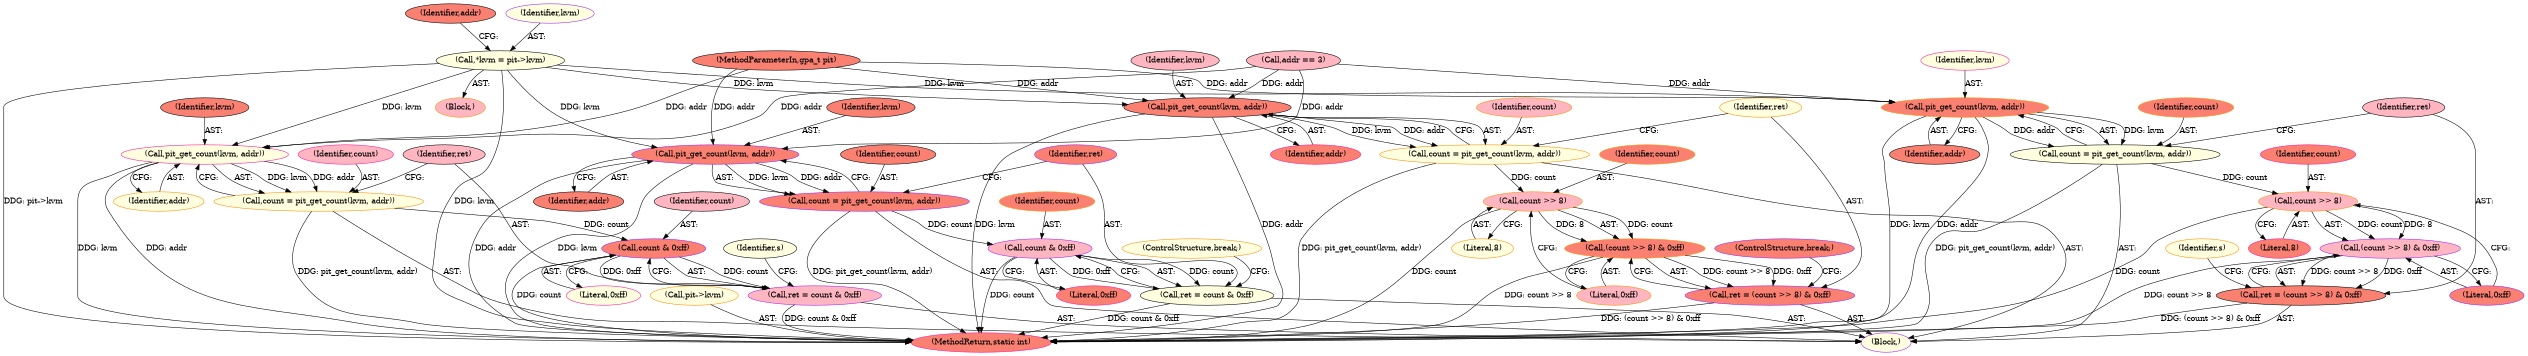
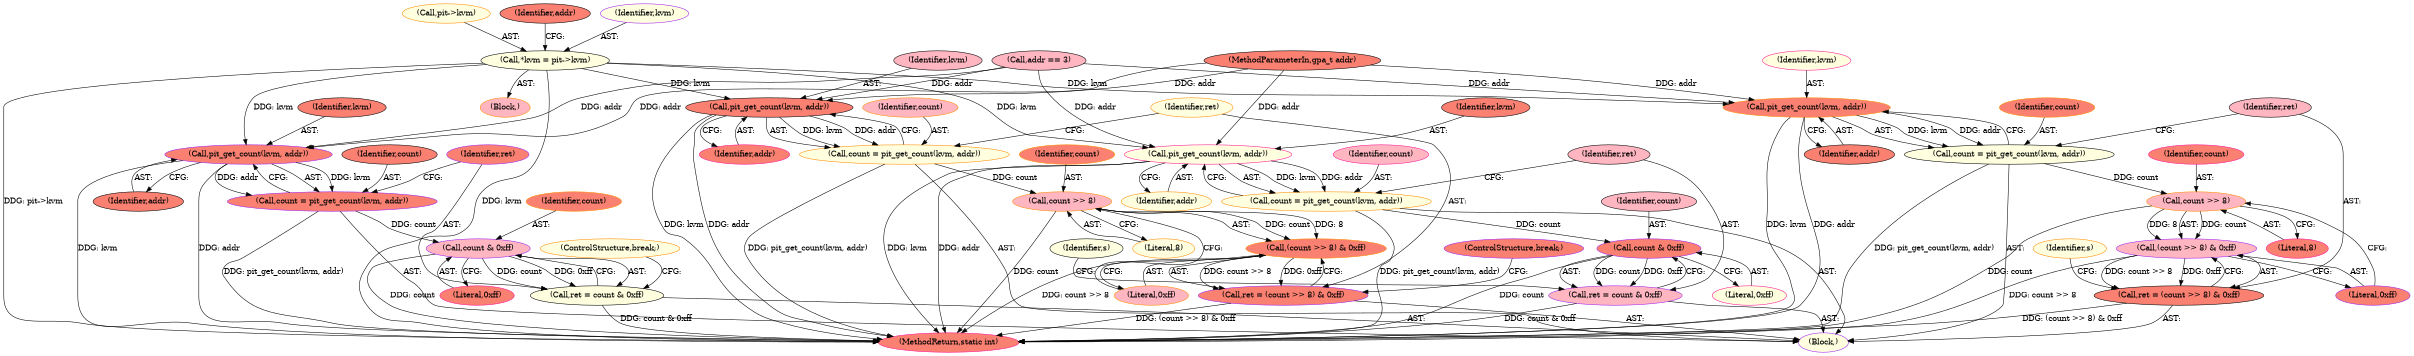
(776, 61) -> (1292, 61)
(787, 329) -> (493, 36)
